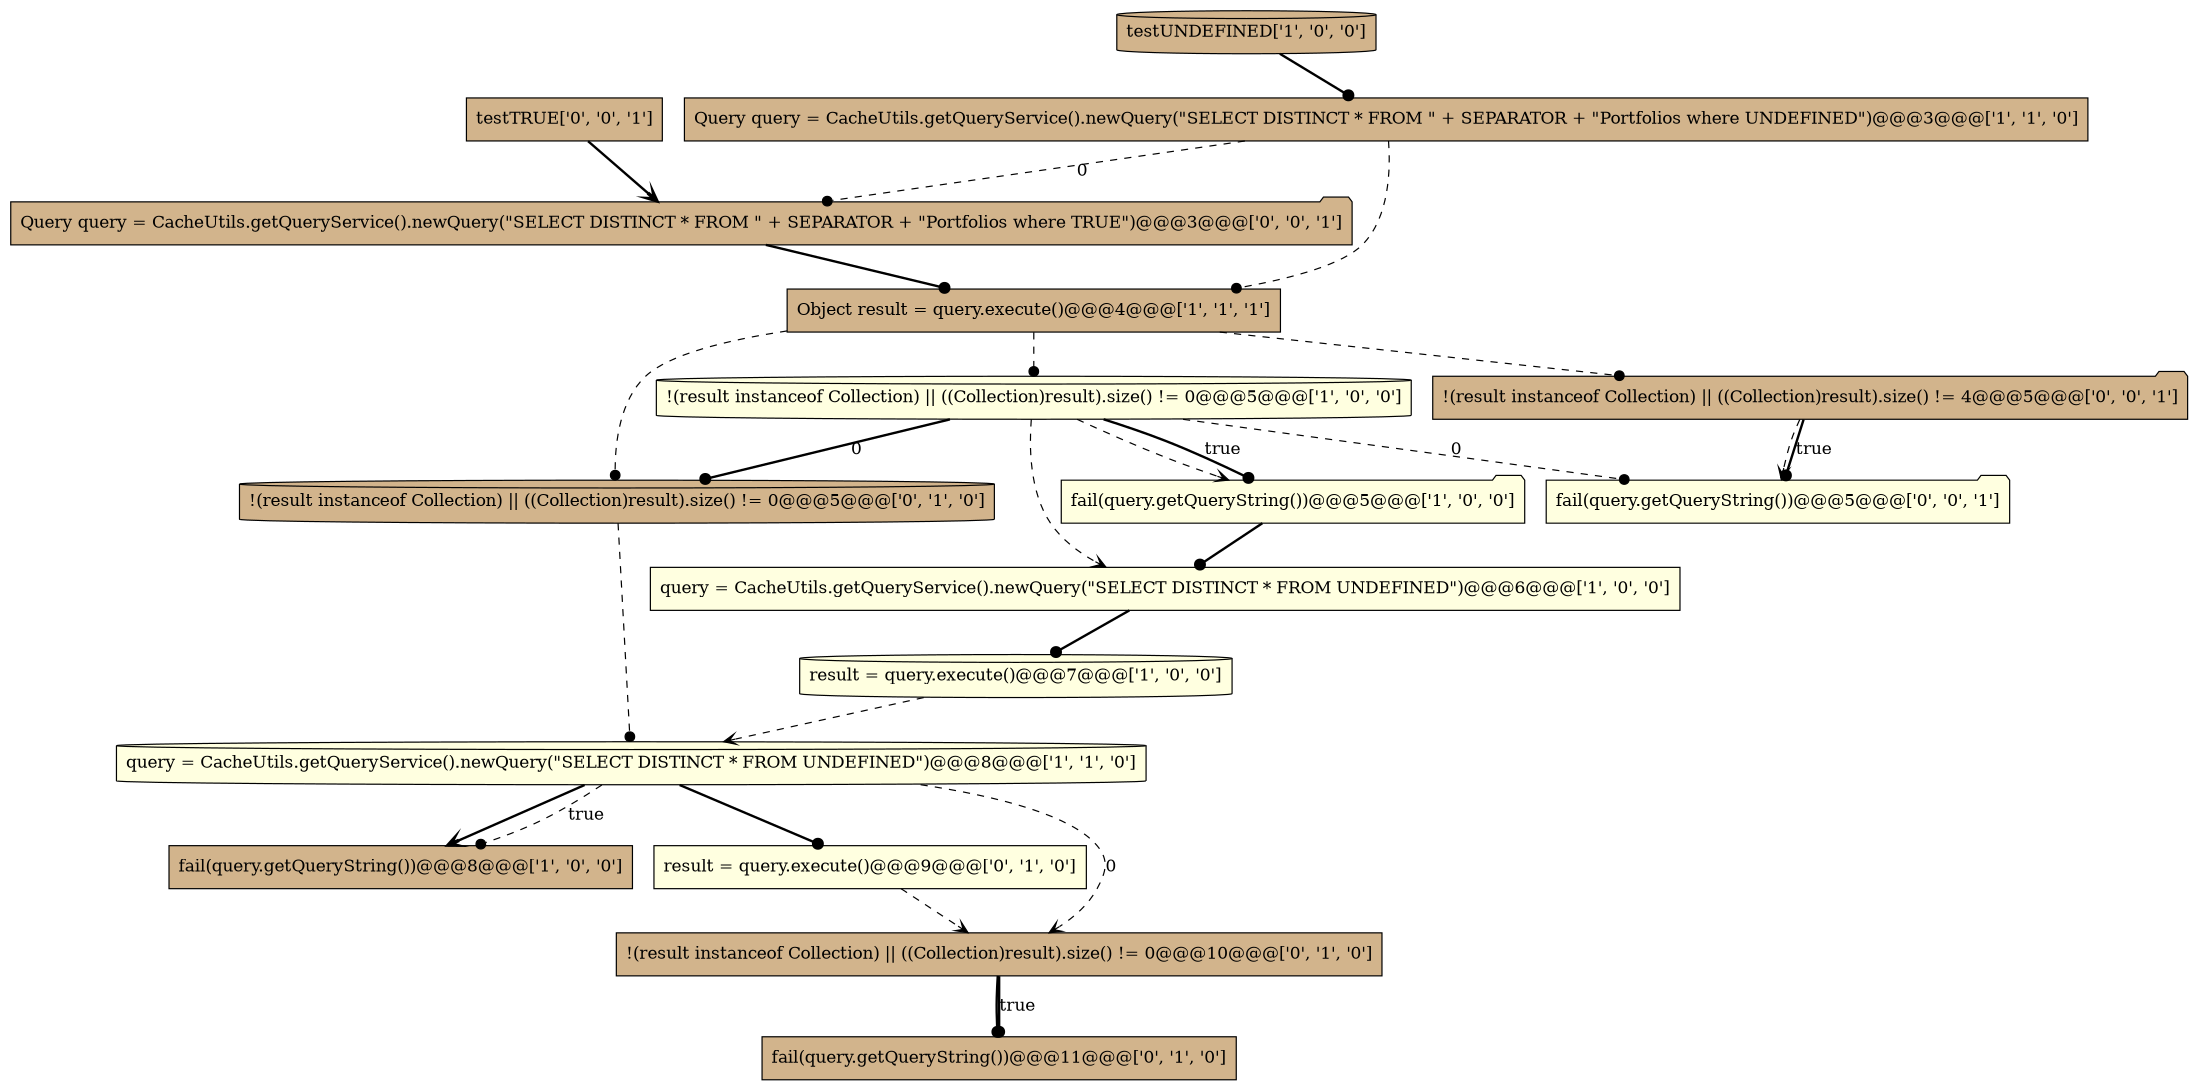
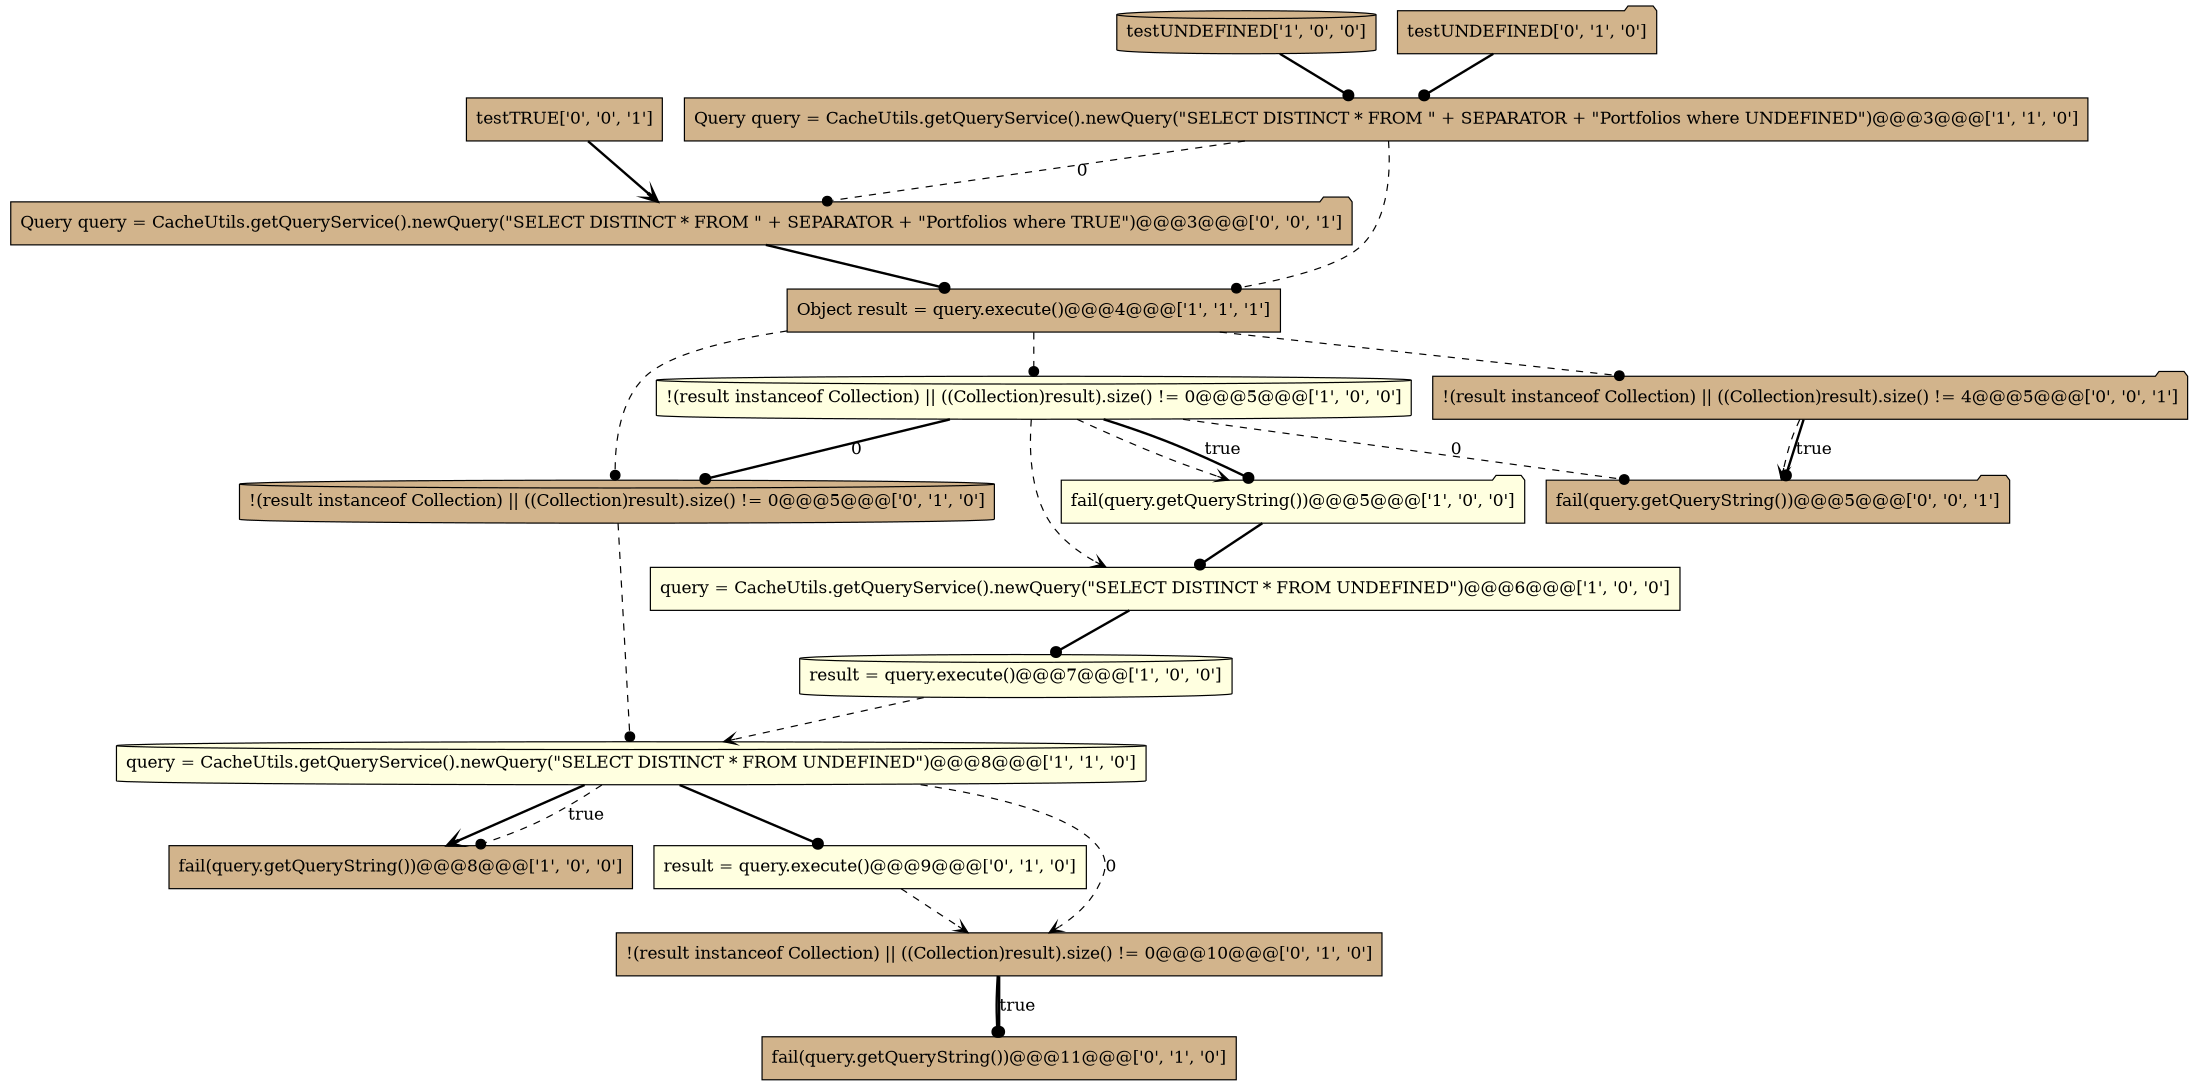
none -> (1527, 32)
(1778, 502) -> (1778, 502)
